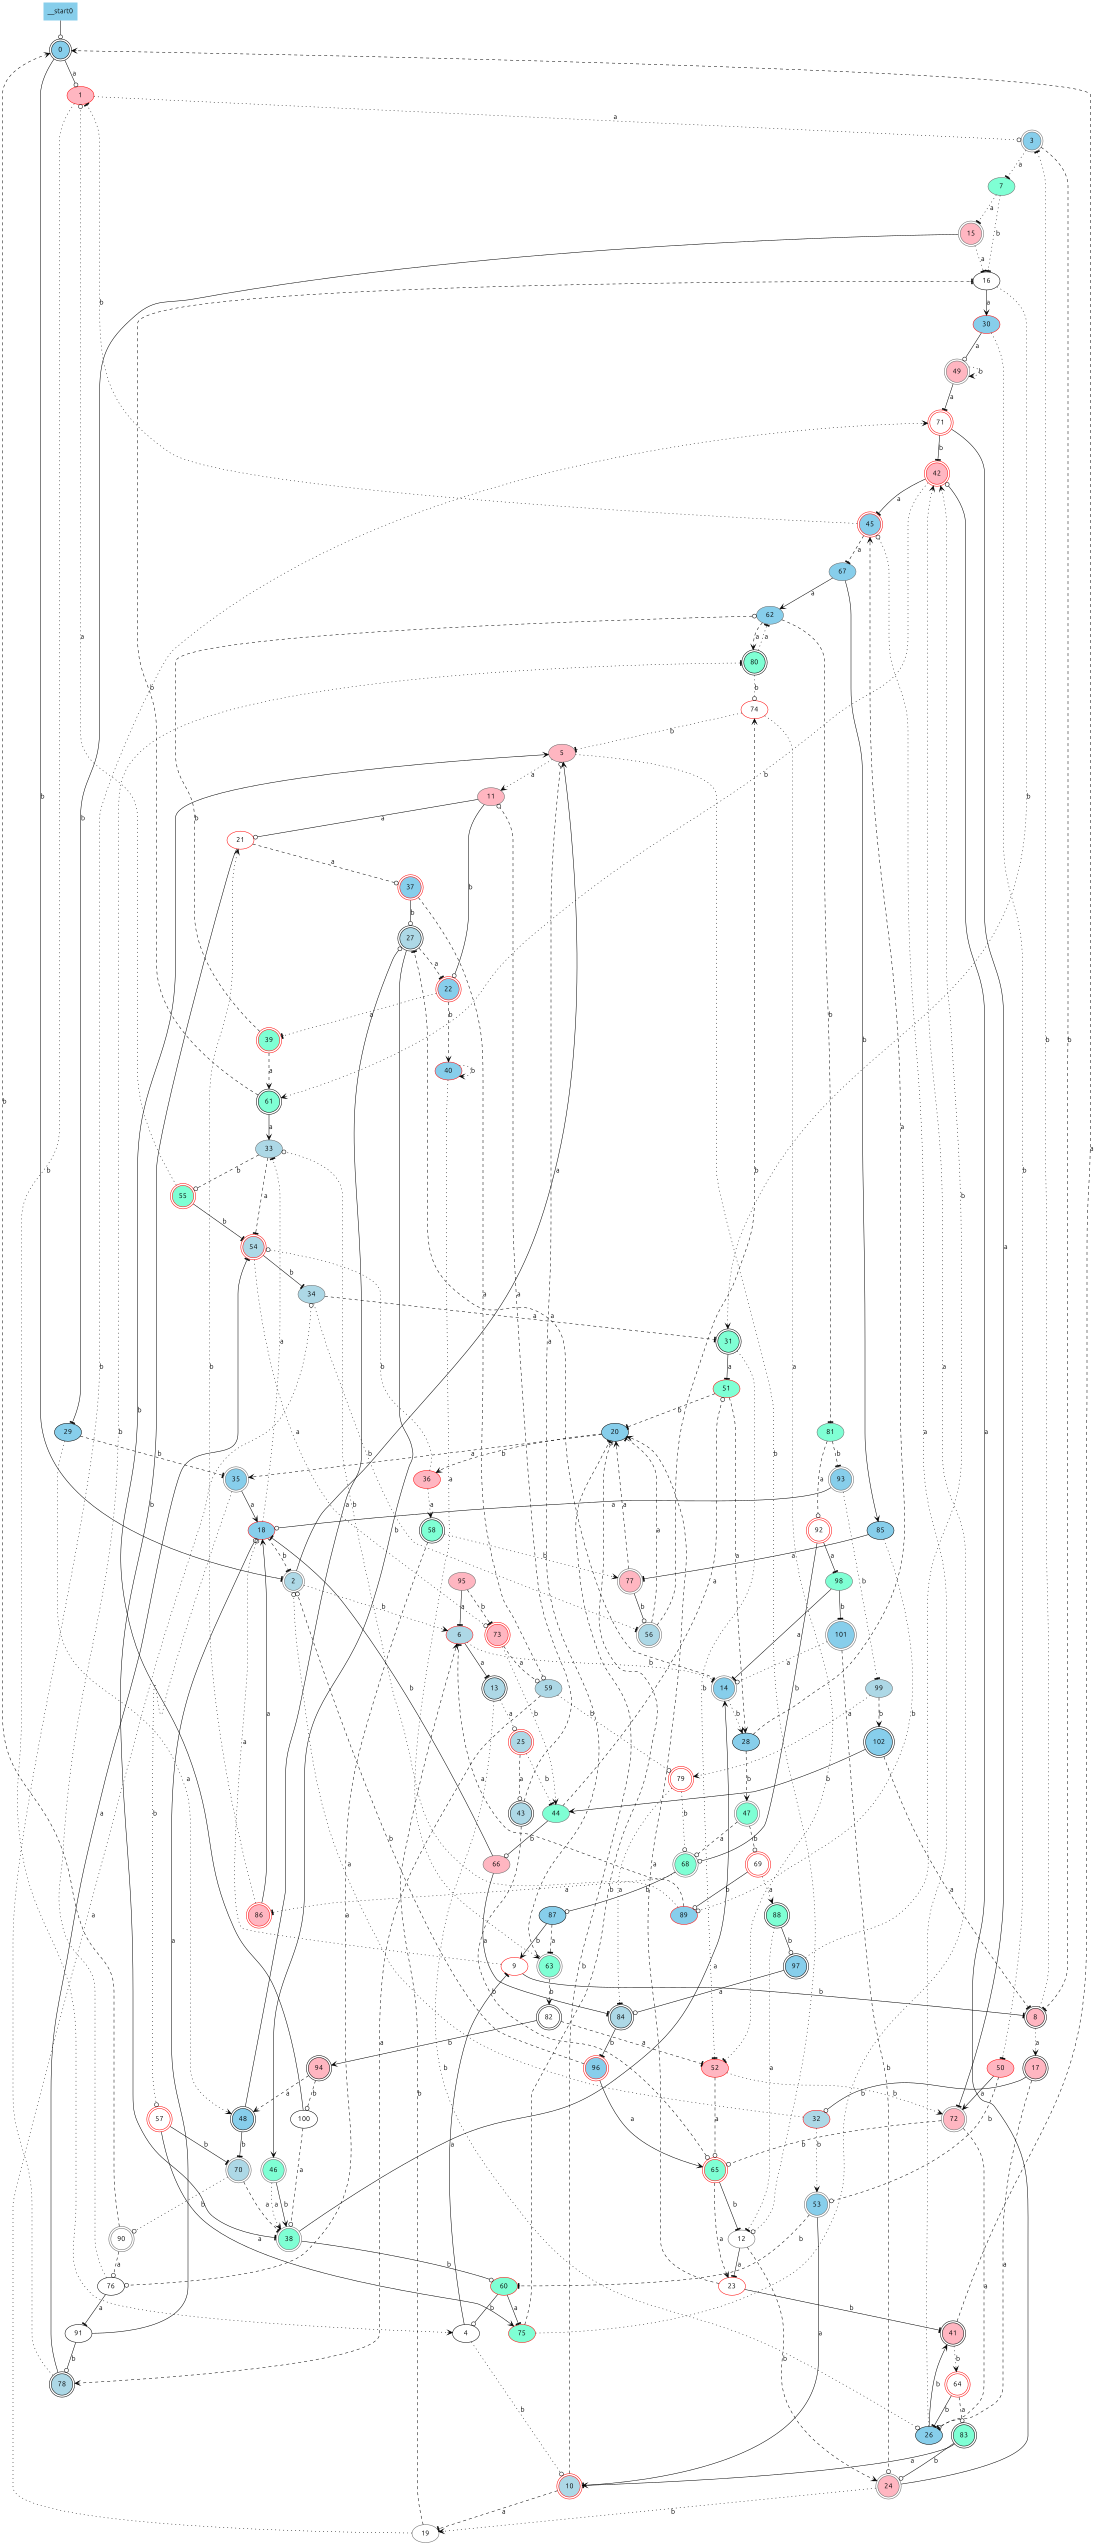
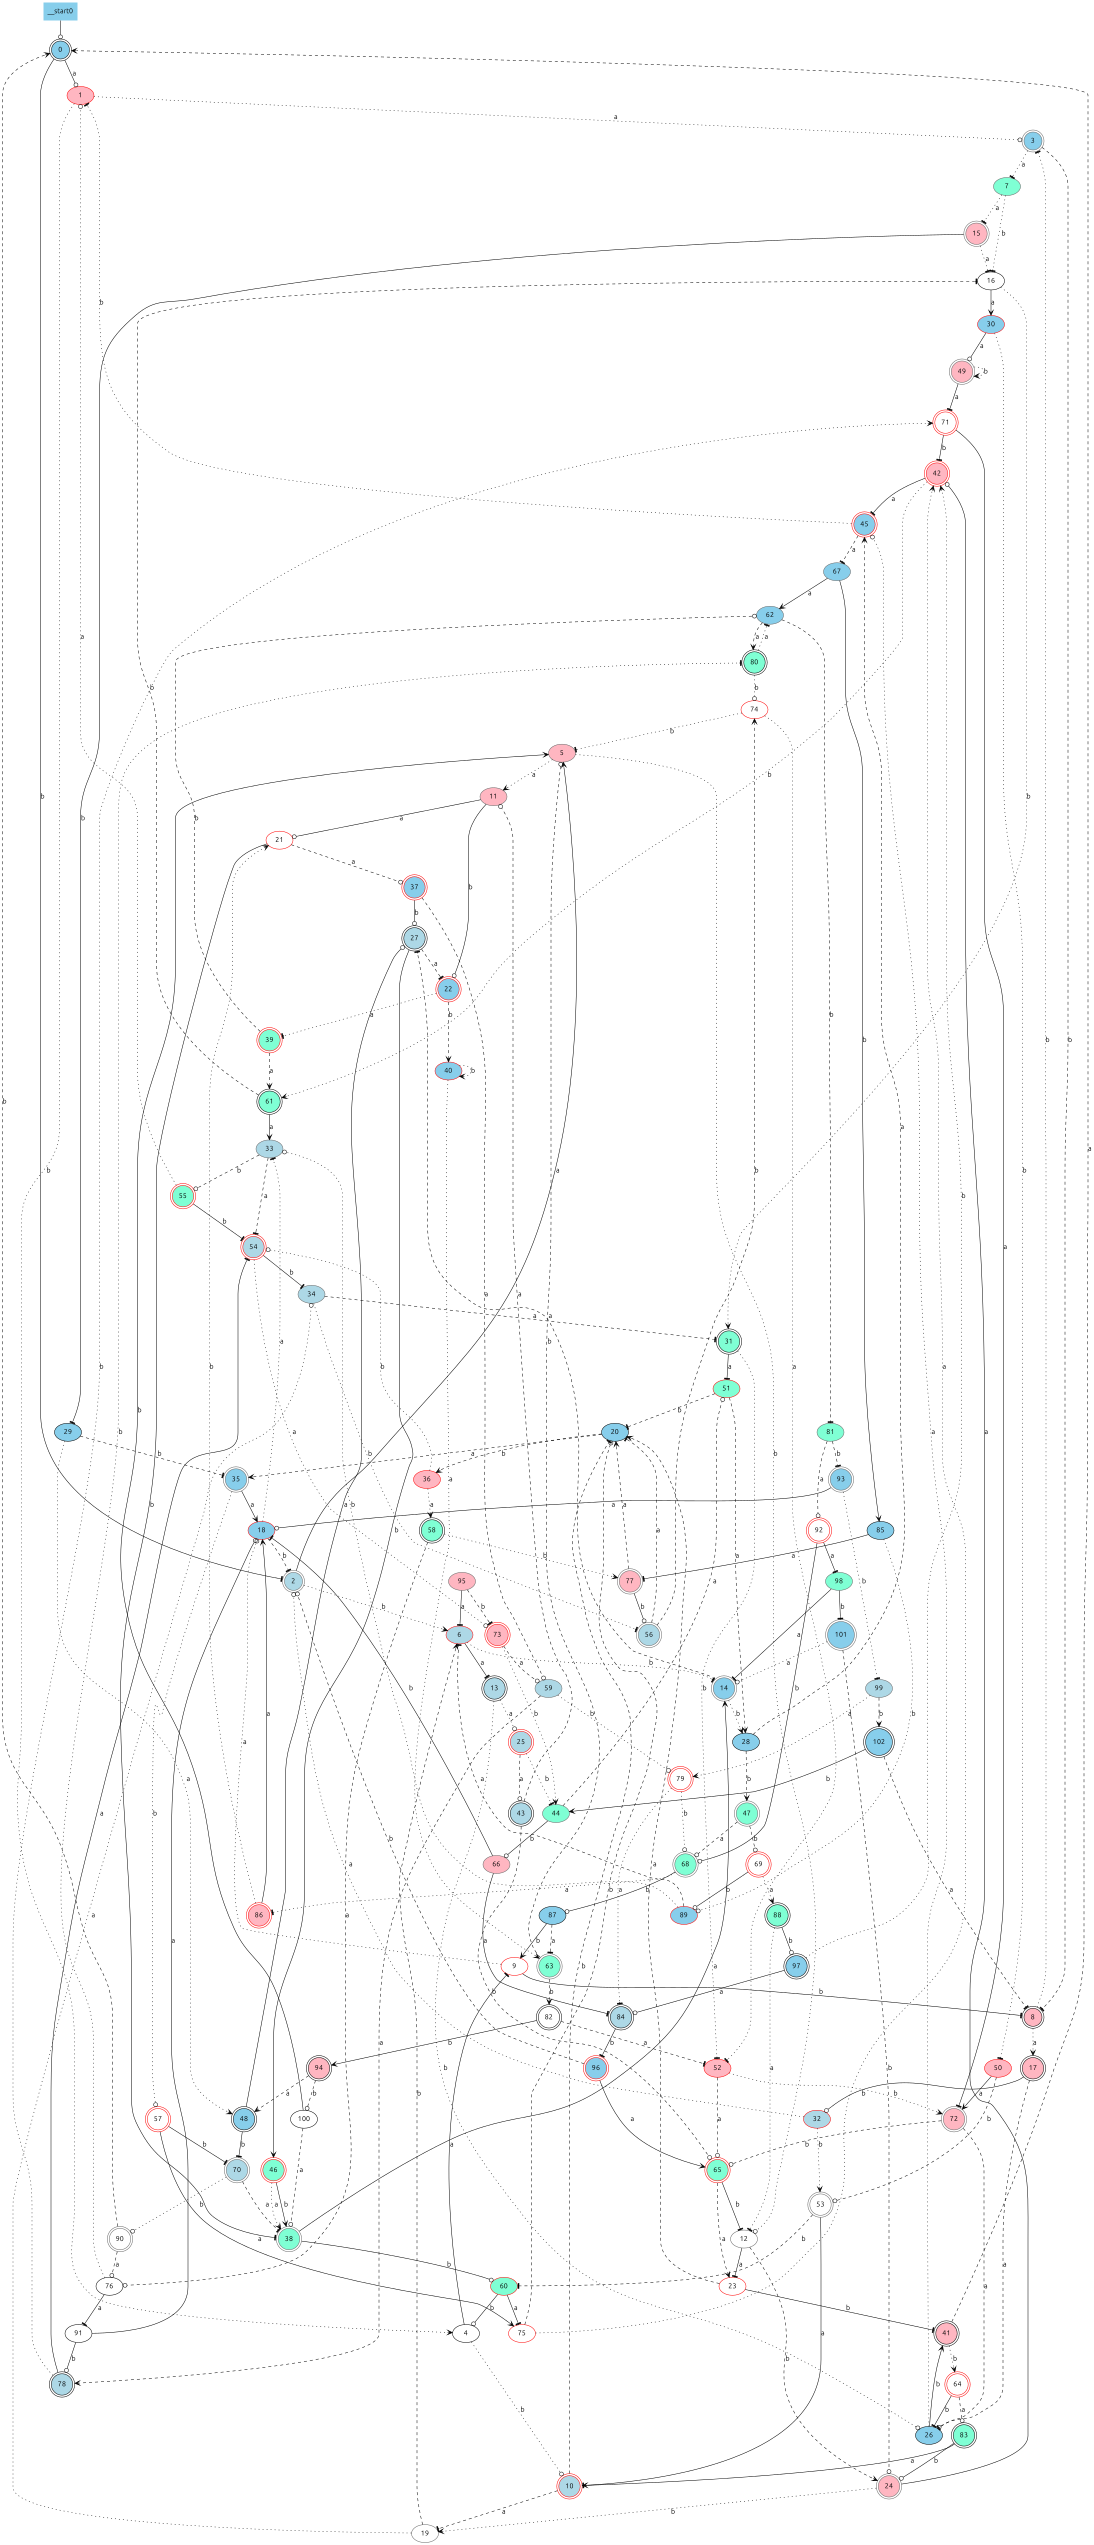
(550, 1342) -> (550, 1342)
(274, 2170) -> (274, 2170)
(817, 2205) -> (820, 2205)
(522, 2334) -> (522, 2334)
